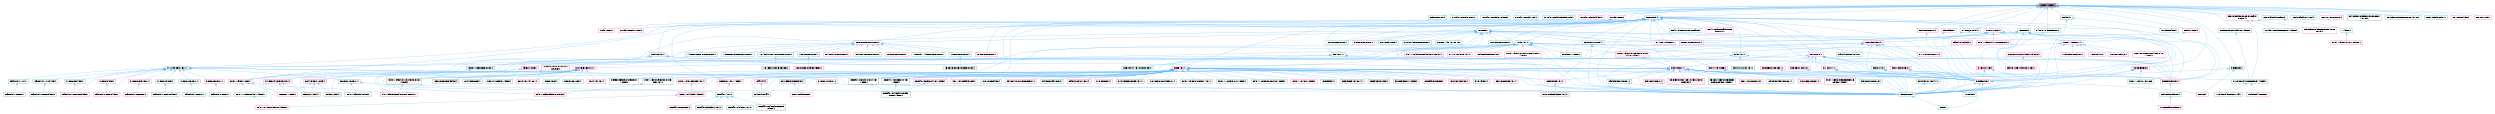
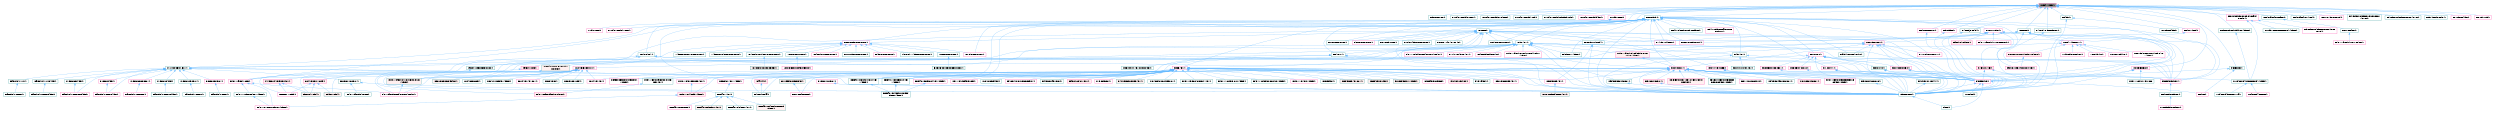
(2347, 31) -> (2349, 31)
(624, 81) -> (624, 81)
